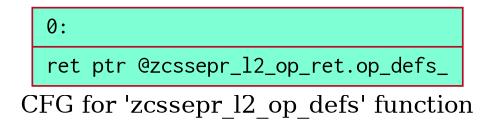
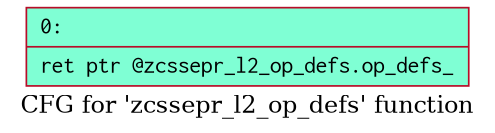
(248, 66) -> (248, 66)
